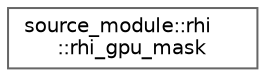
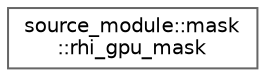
(133, 38) -> (133, 38)
